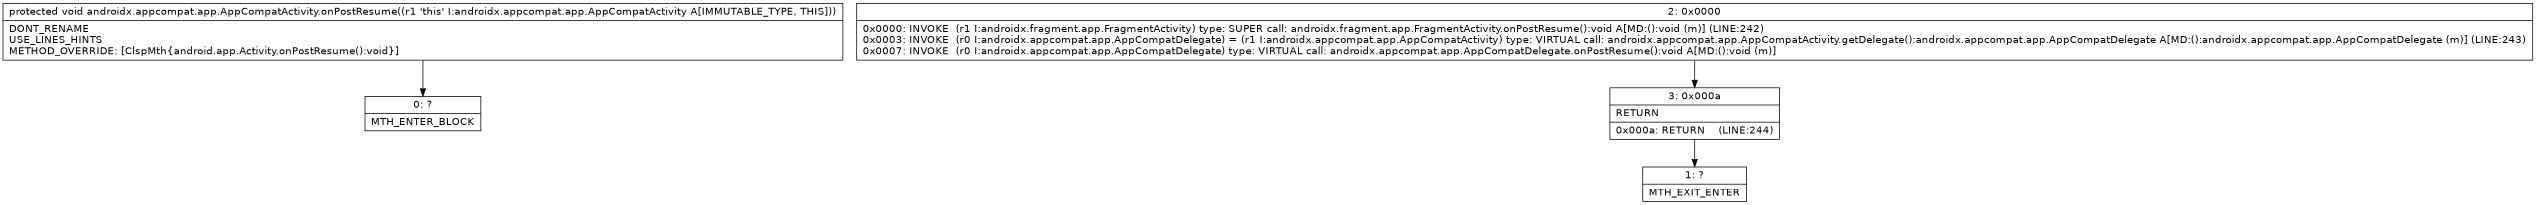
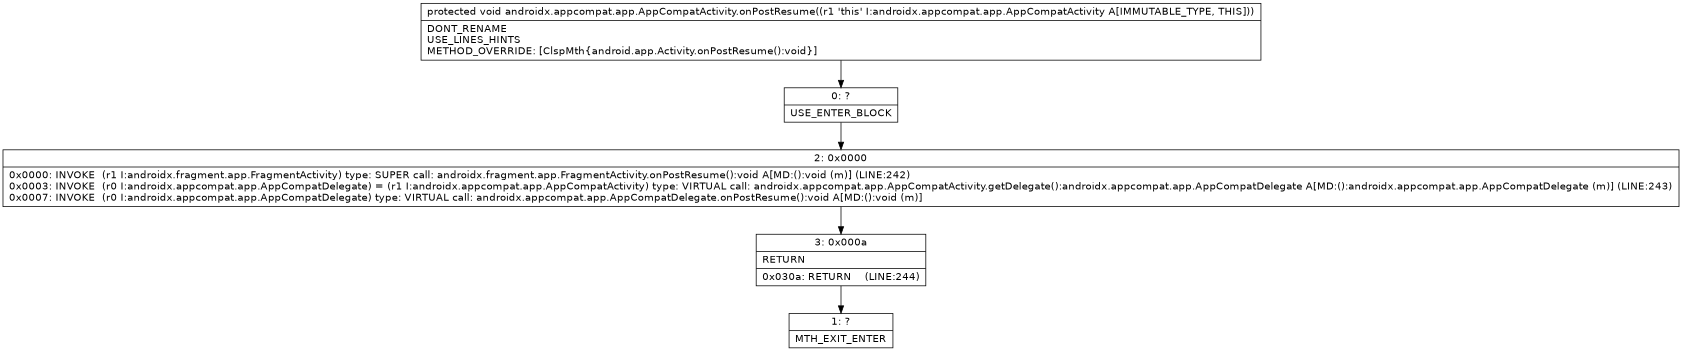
(423, 122) -> (841, 113)
(1695, 130) -> (841, 277)
none -> (841, 132)
